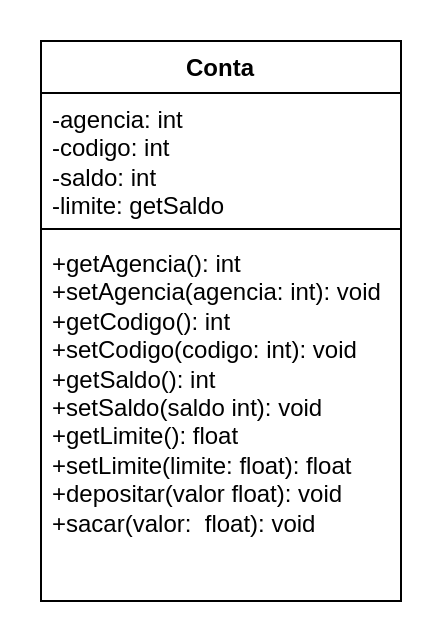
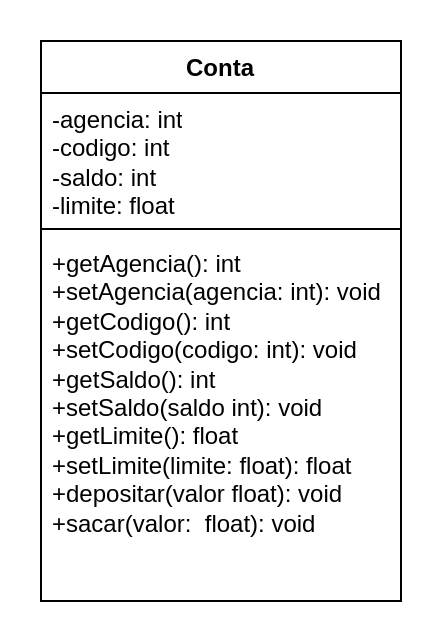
(149, 165) -> (128, 165)
